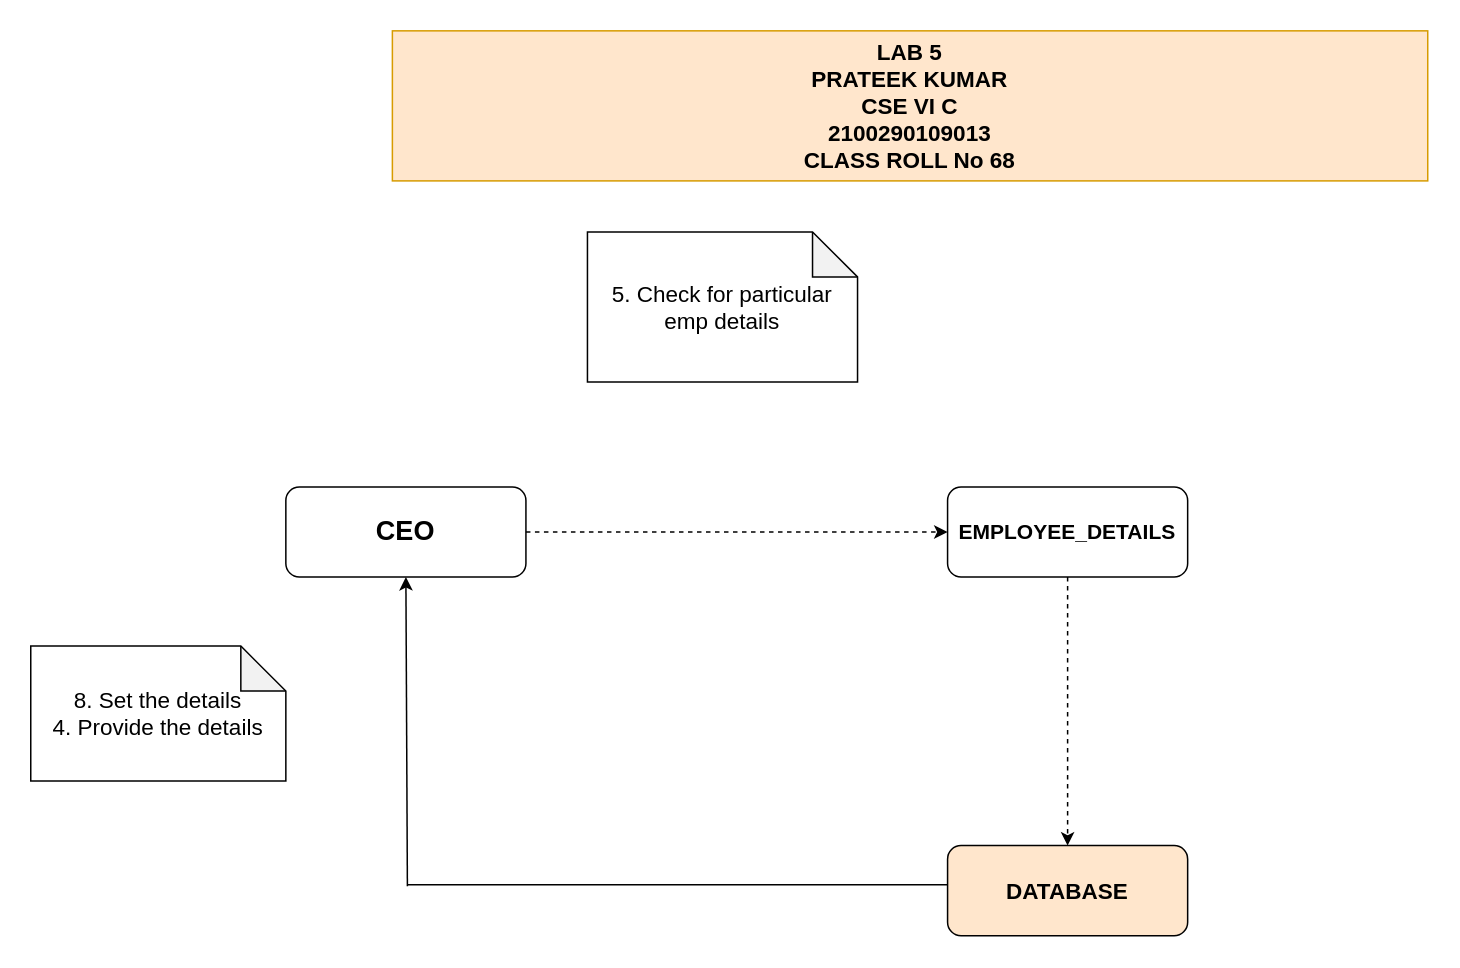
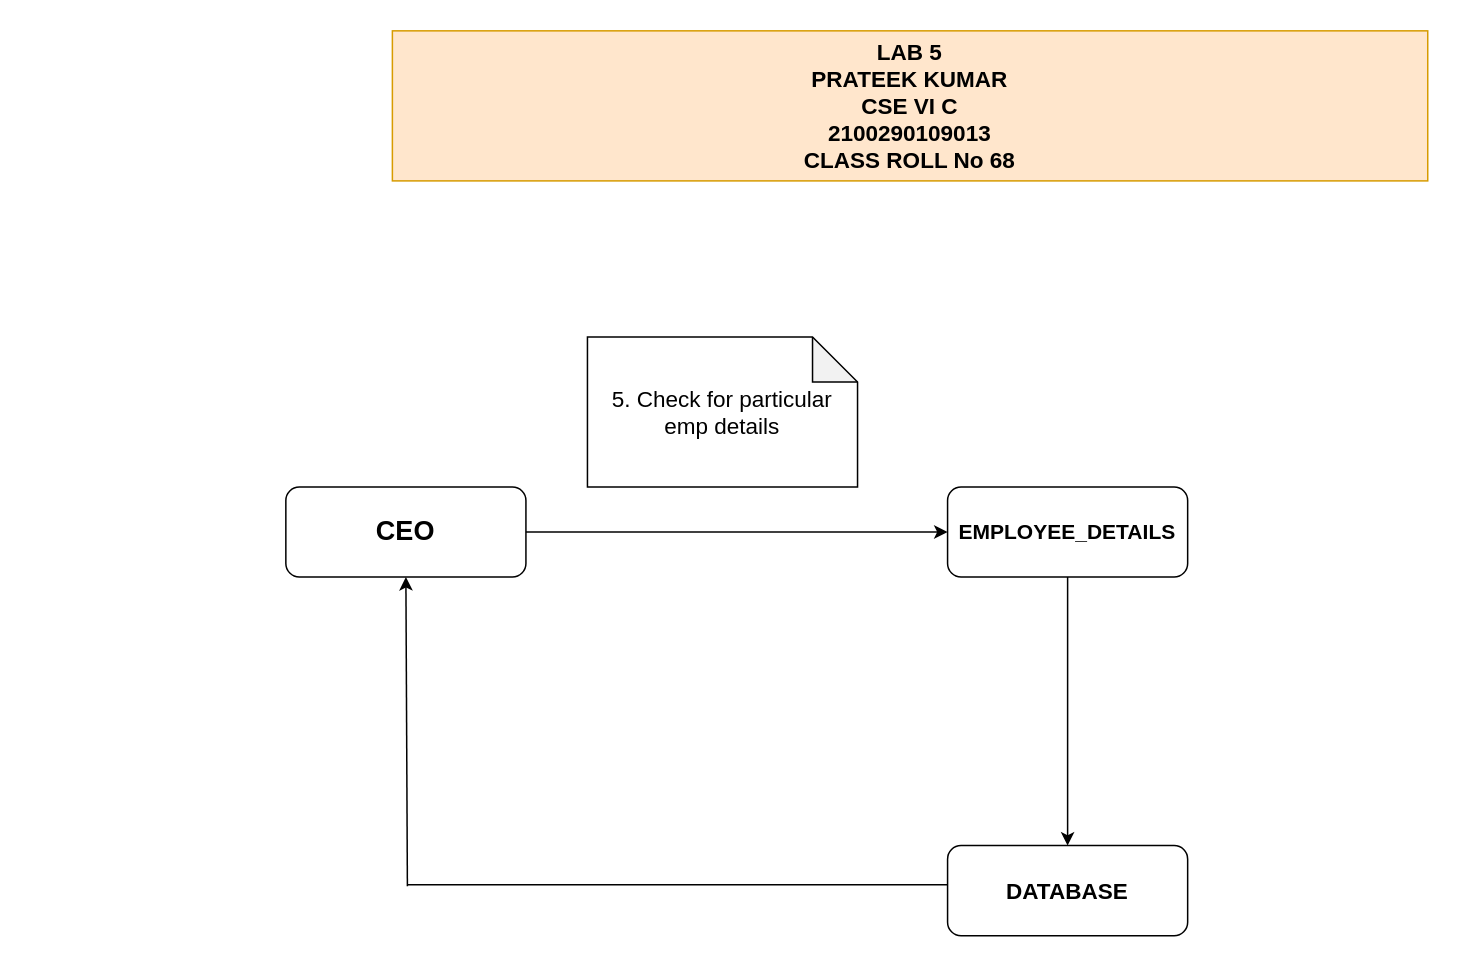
(722, 307) -> (722, 412)
(732, 532) -> (732, 532)
(1067, 707) -> (1067, 707)
(158, 713) -> none
(1067, 890) -> (1067, 890)
